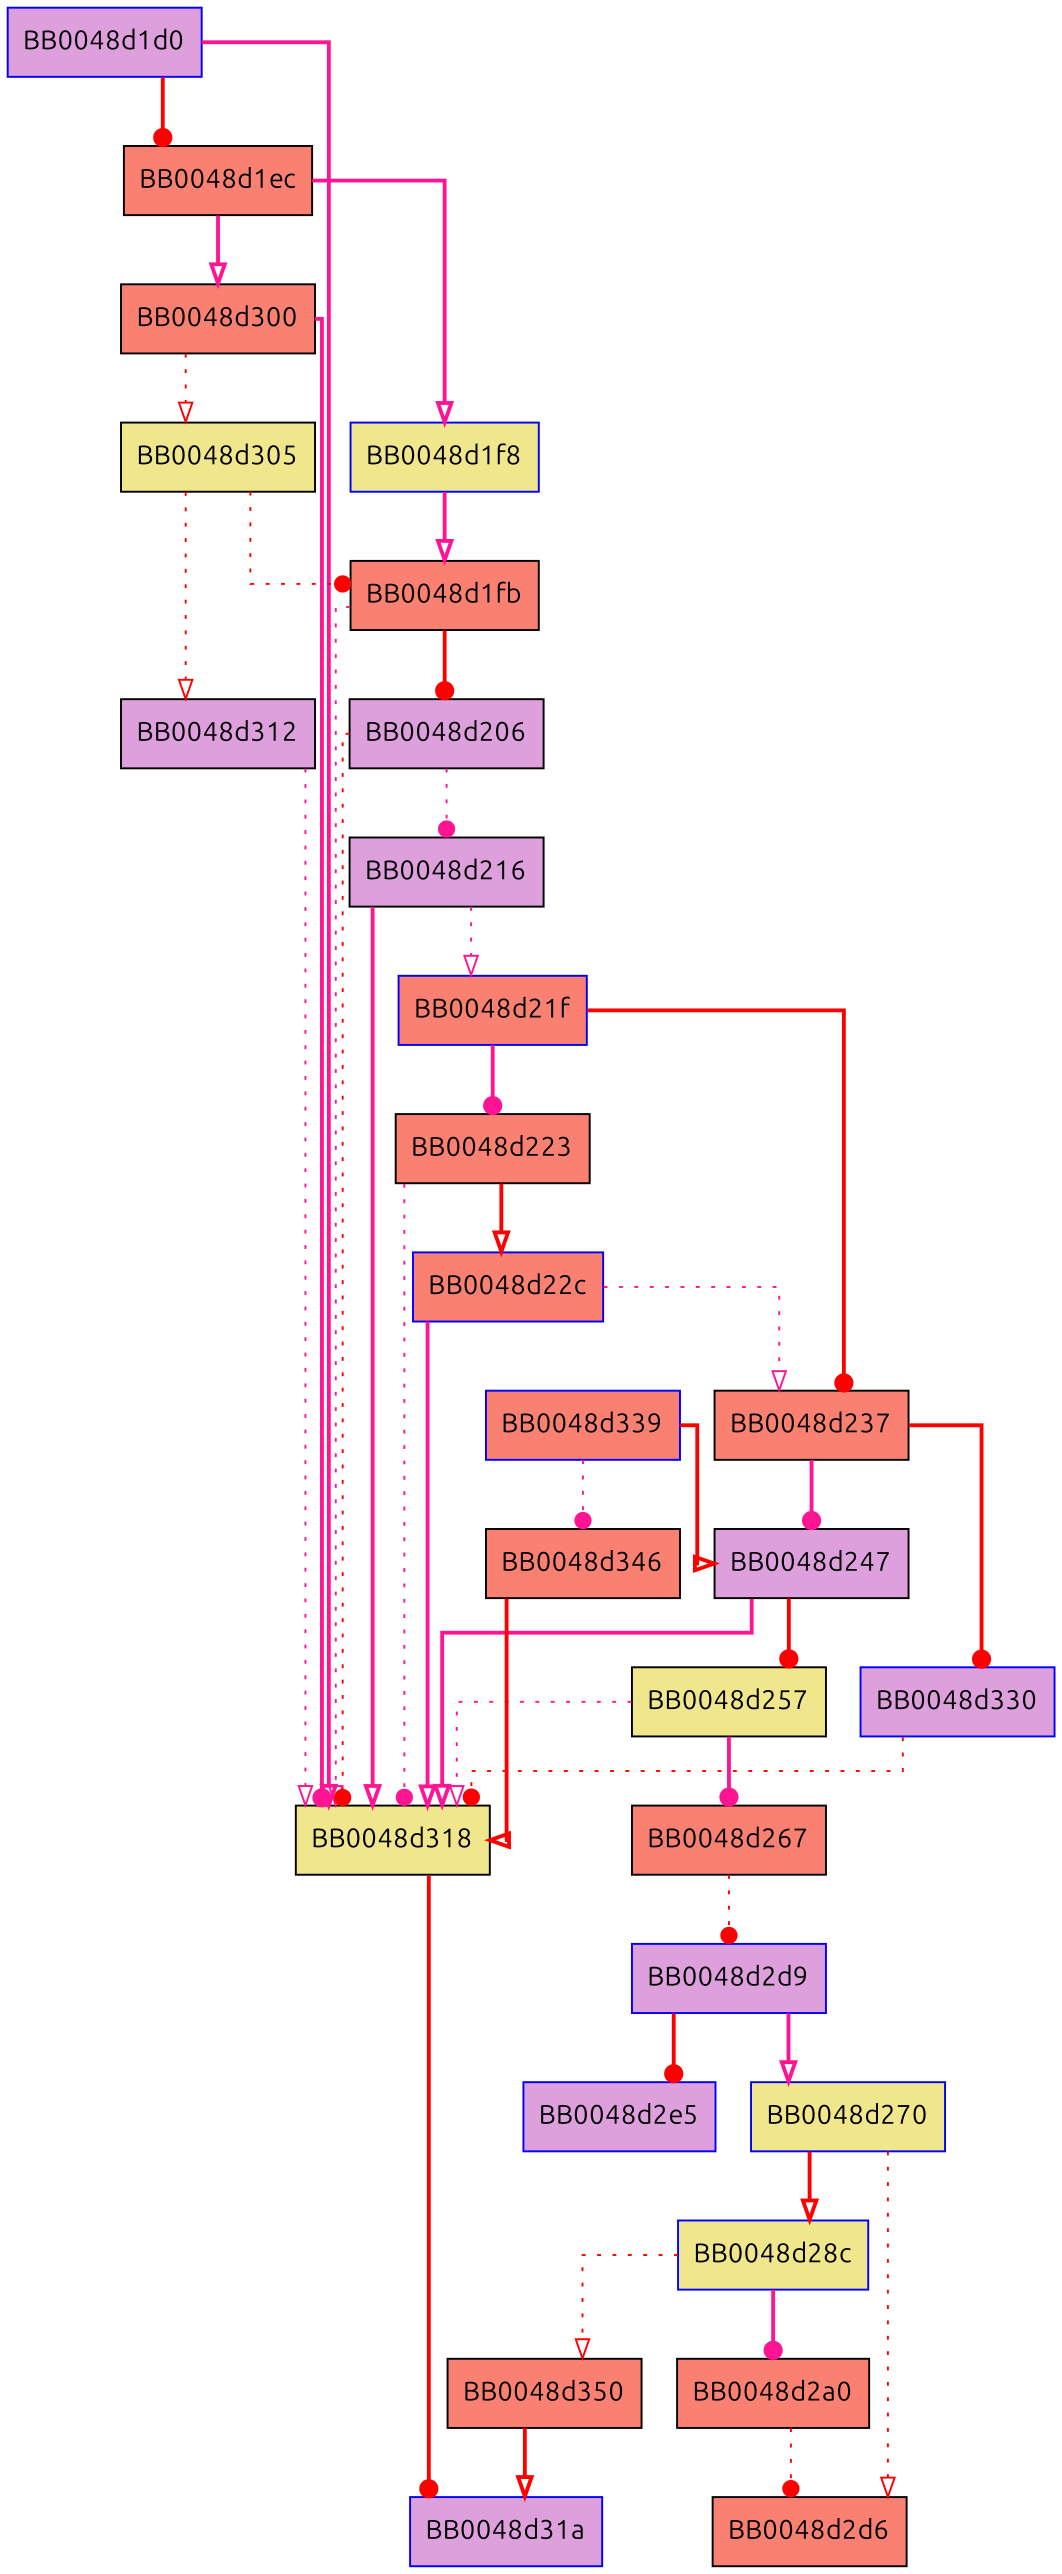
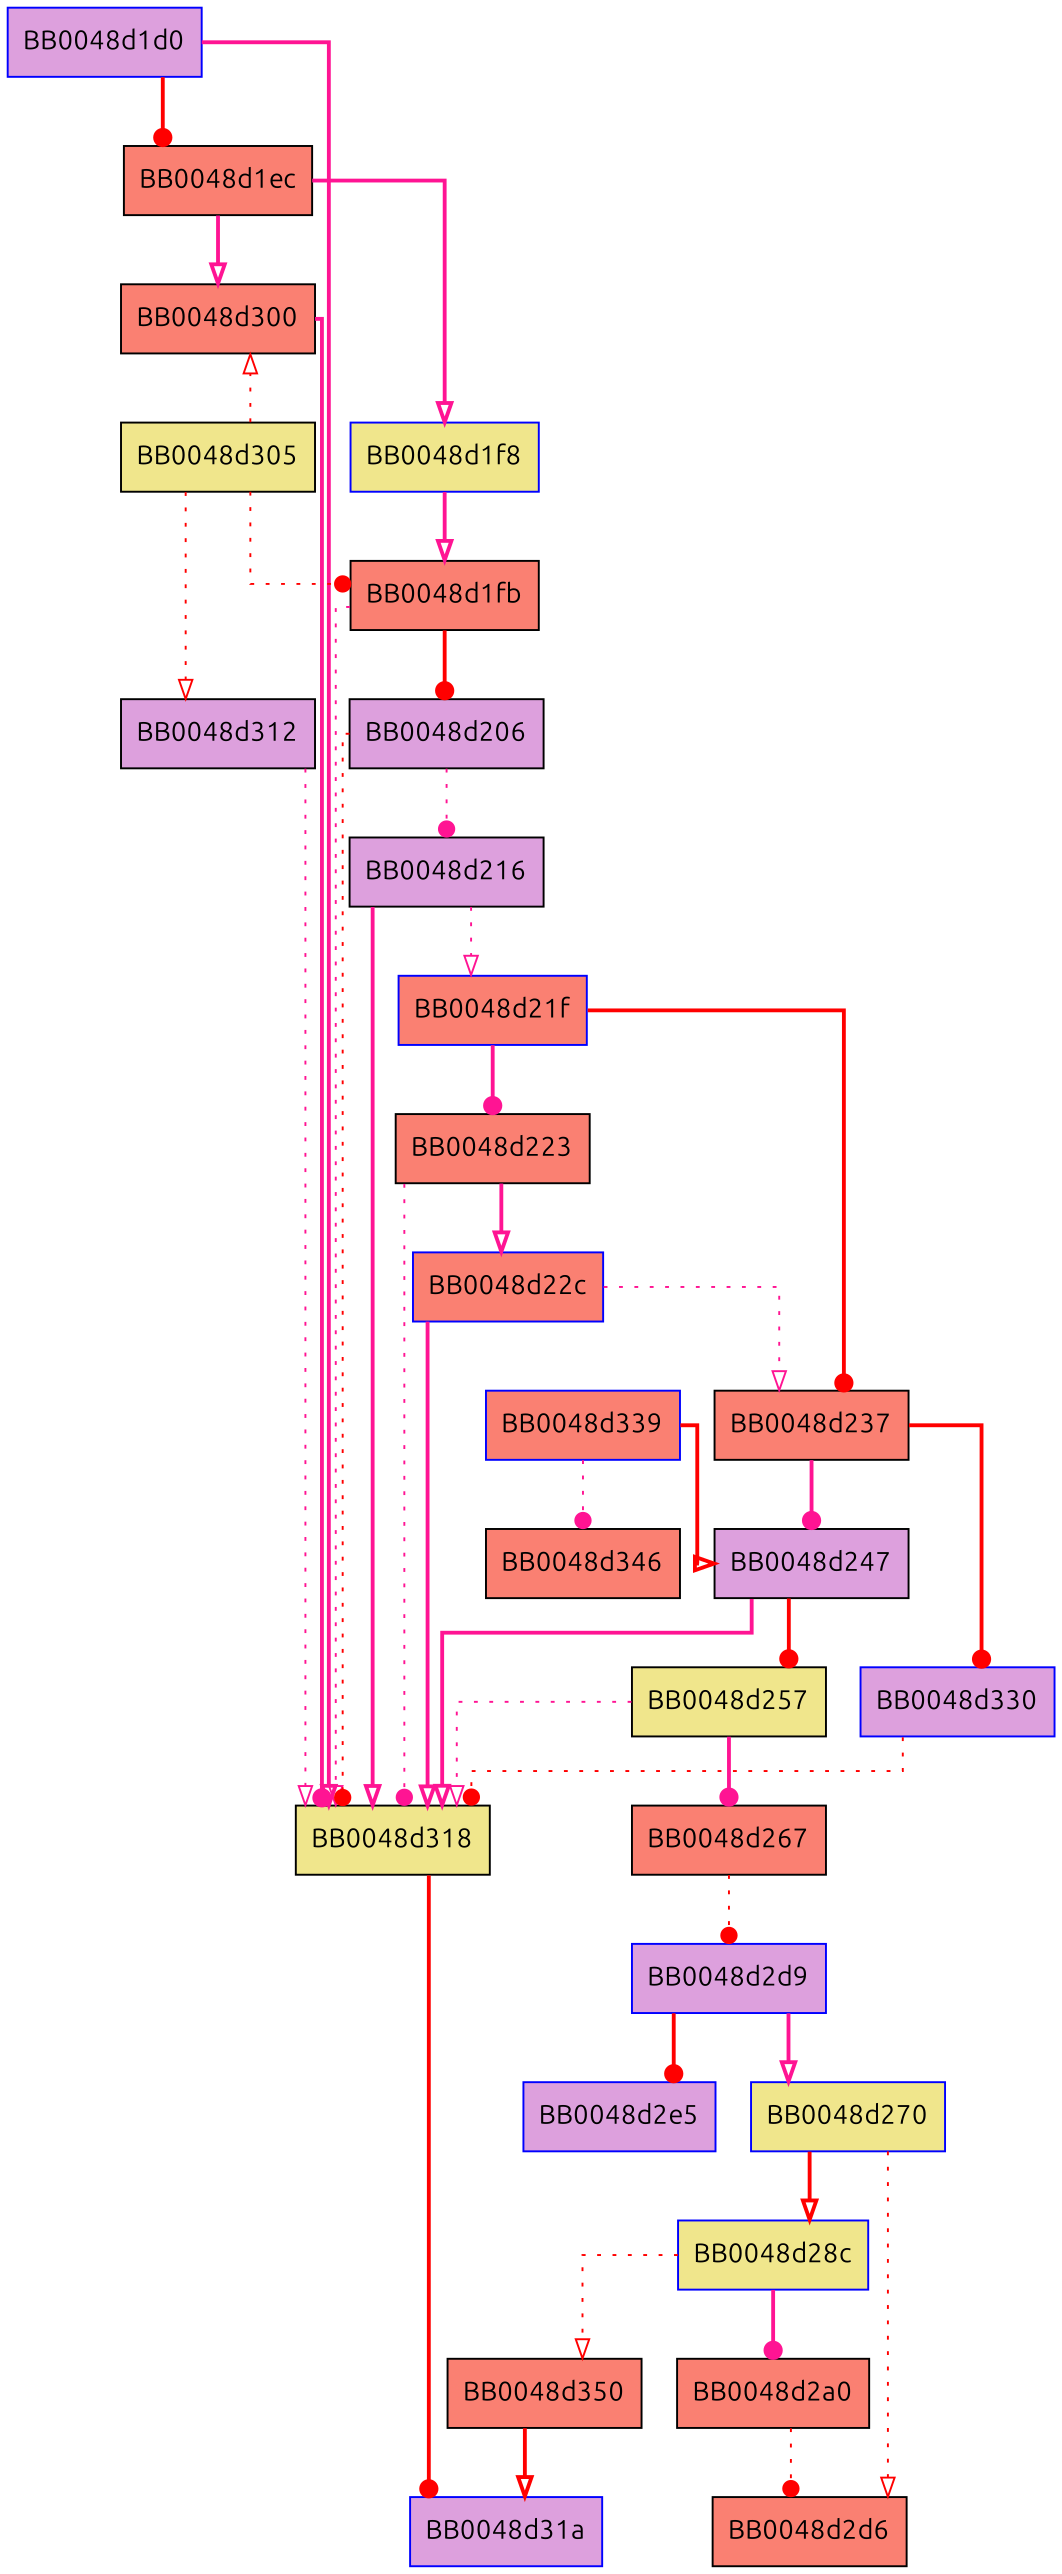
(186, 378) -> (250, 398)
(501, 1208) -> (501, 1208)
(507, 1720) -> none
